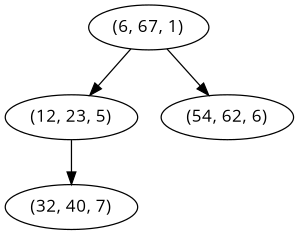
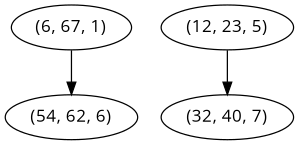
(114, 67) -> none
